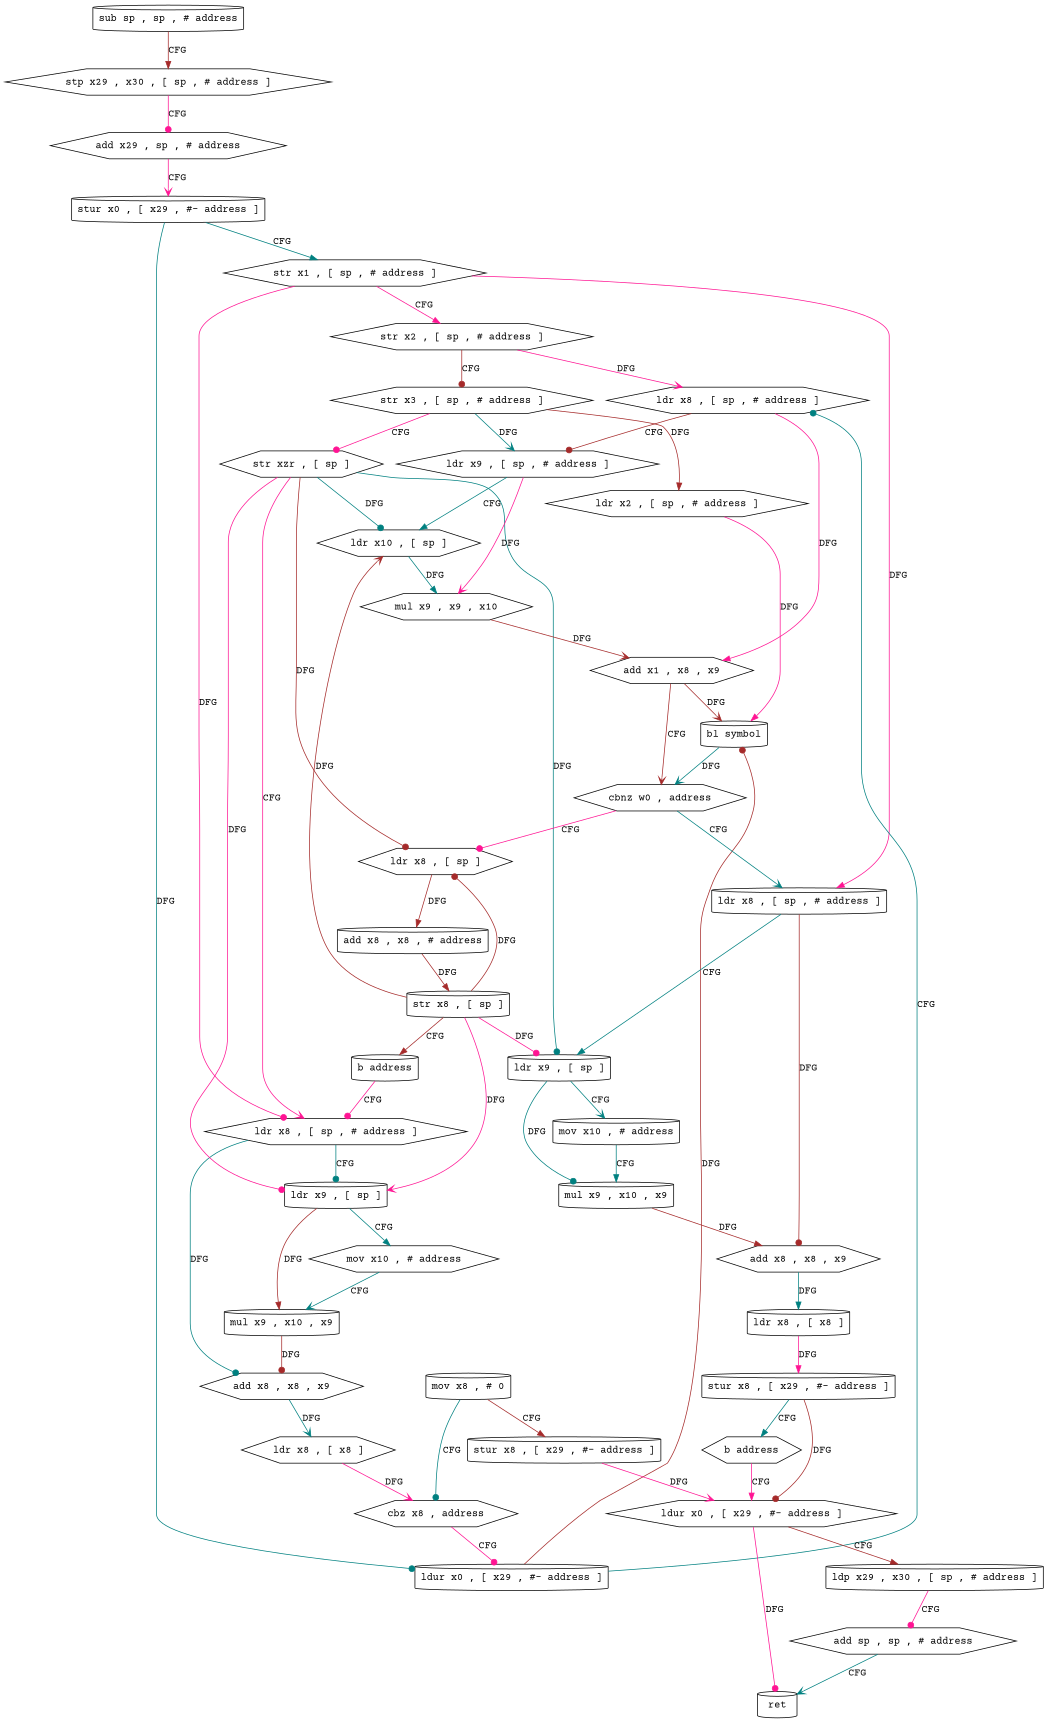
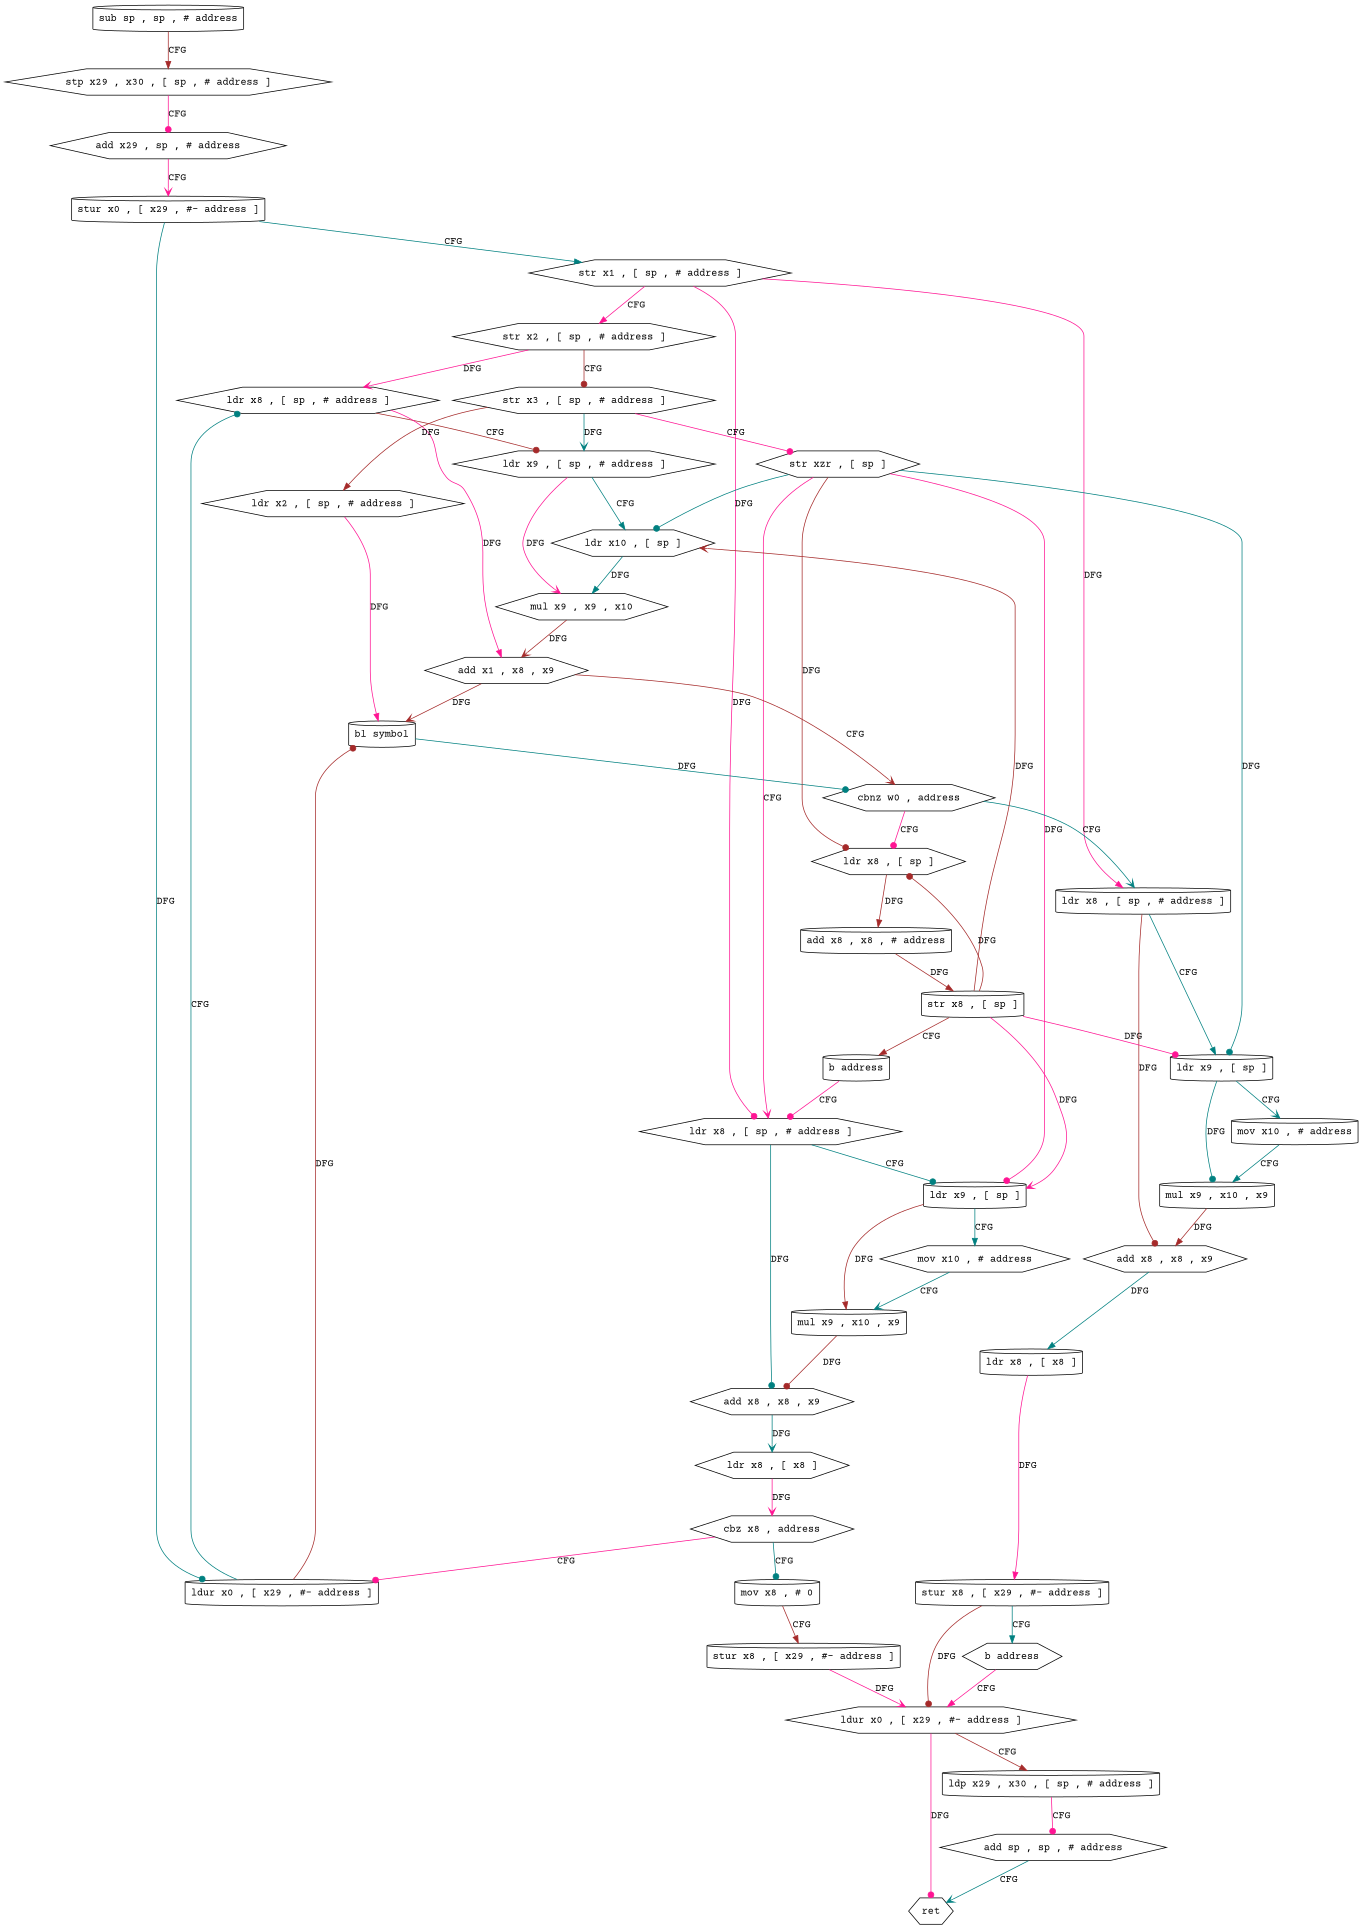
(700, 764) -> (629, 764)
(441, 1445) -> (774, 1558)
(777, 1705) -> (931, 1911)
